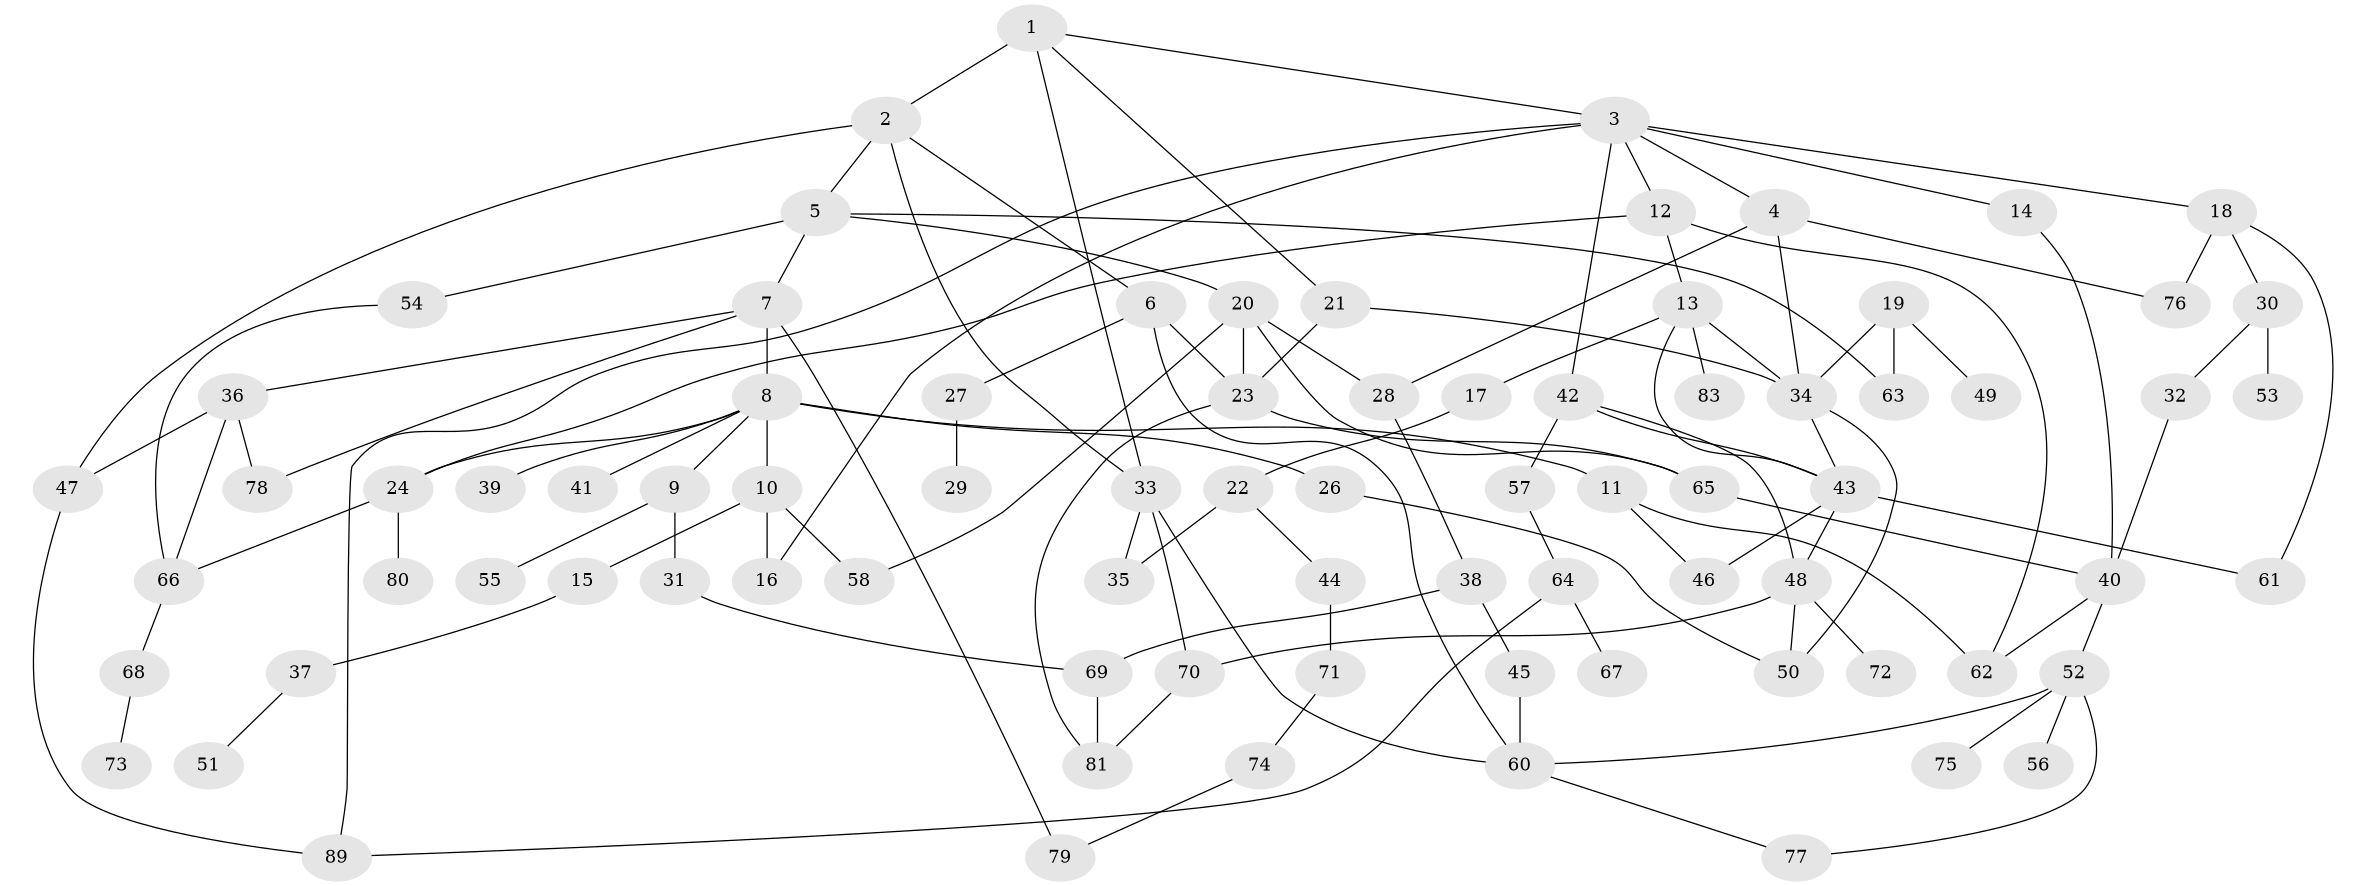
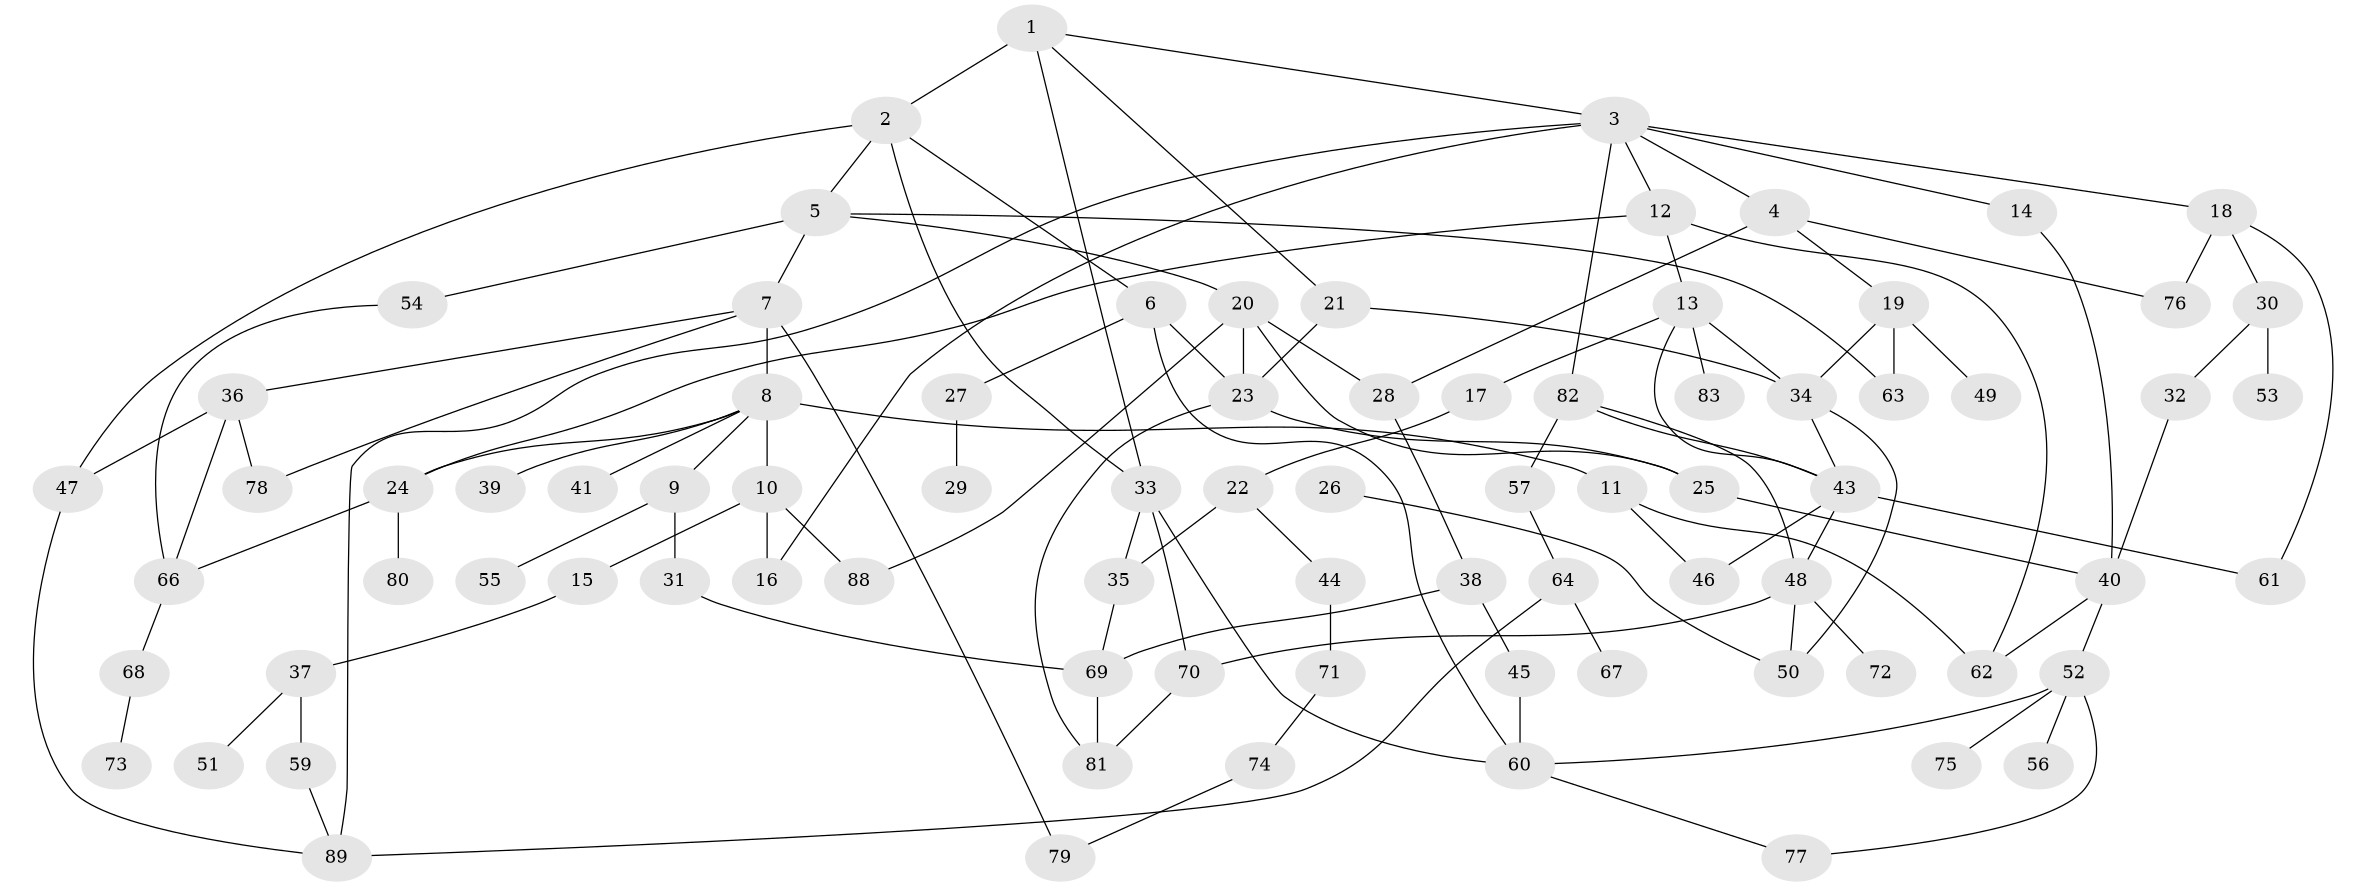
(1787, 298) -> (1842, 264)
(1569, 397) -> (1569, 397)
(1156, 439) -> none
(1704, 489) -> (1704, 489)
(859, 581) -> (859, 581)
none -> (1108, 627)
none -> (301, 766)
